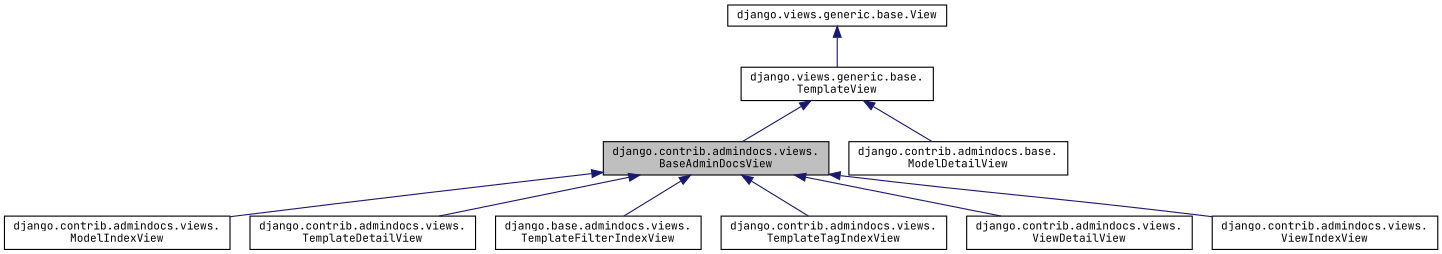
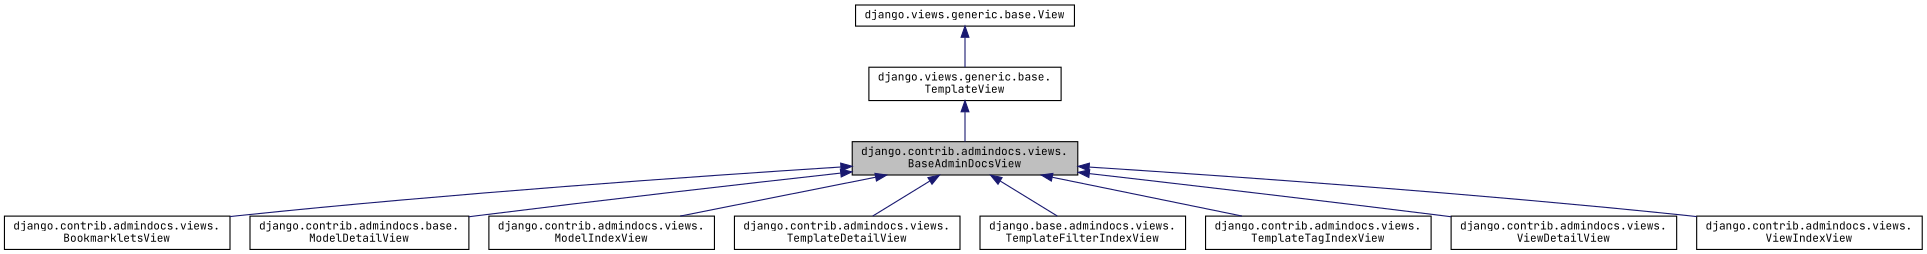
(903, 124) -> (655, 194)
none -> (117, 233)
